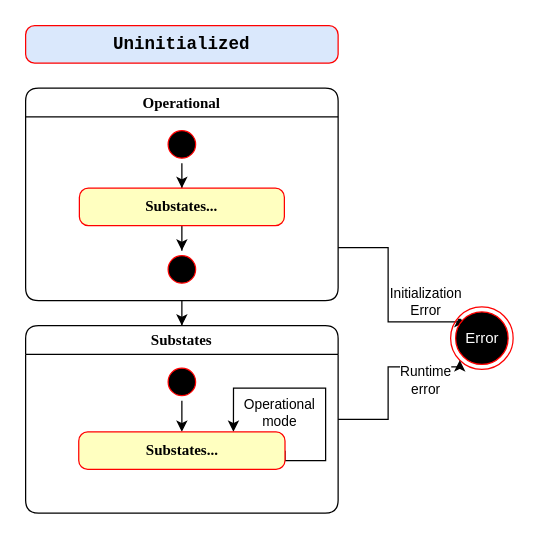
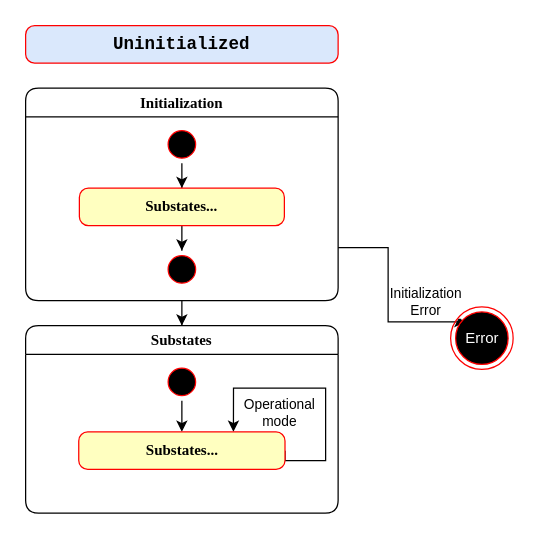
(182, 103) -> (182, 103)
(388, 381) -> none
